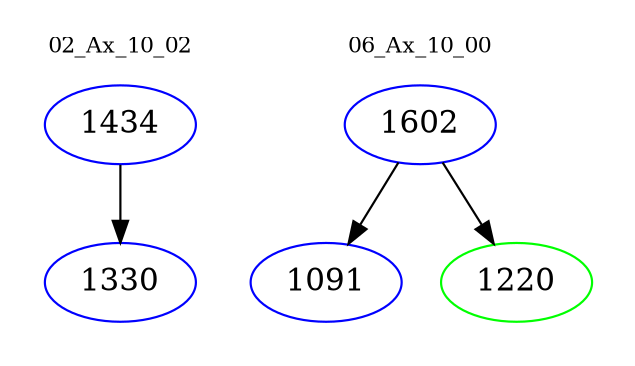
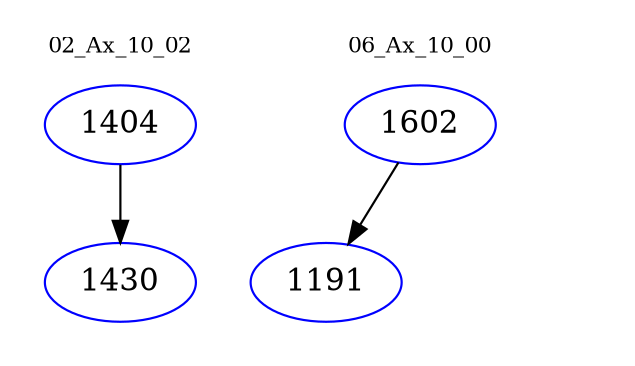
(120, 125) -> (120, 125)
(120, 282) -> (120, 282)
(326, 282) -> (326, 282)
(517, 282) -> none
